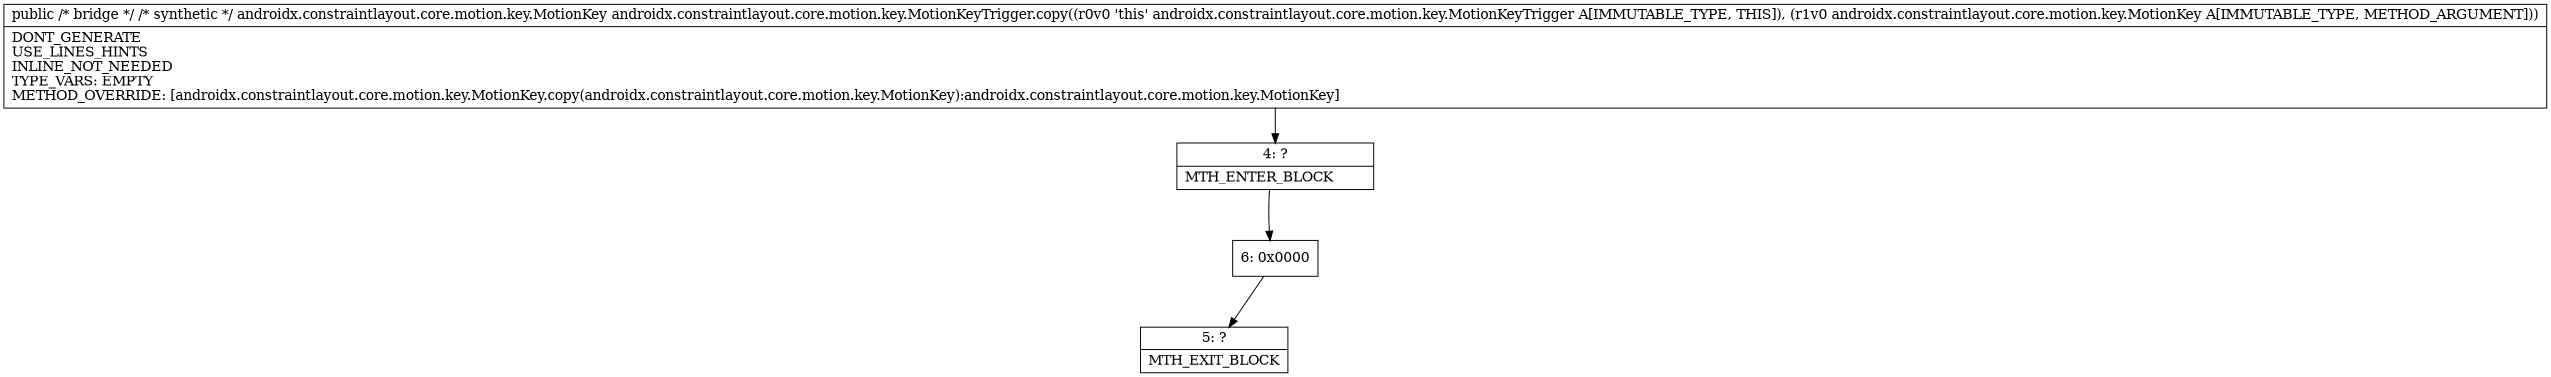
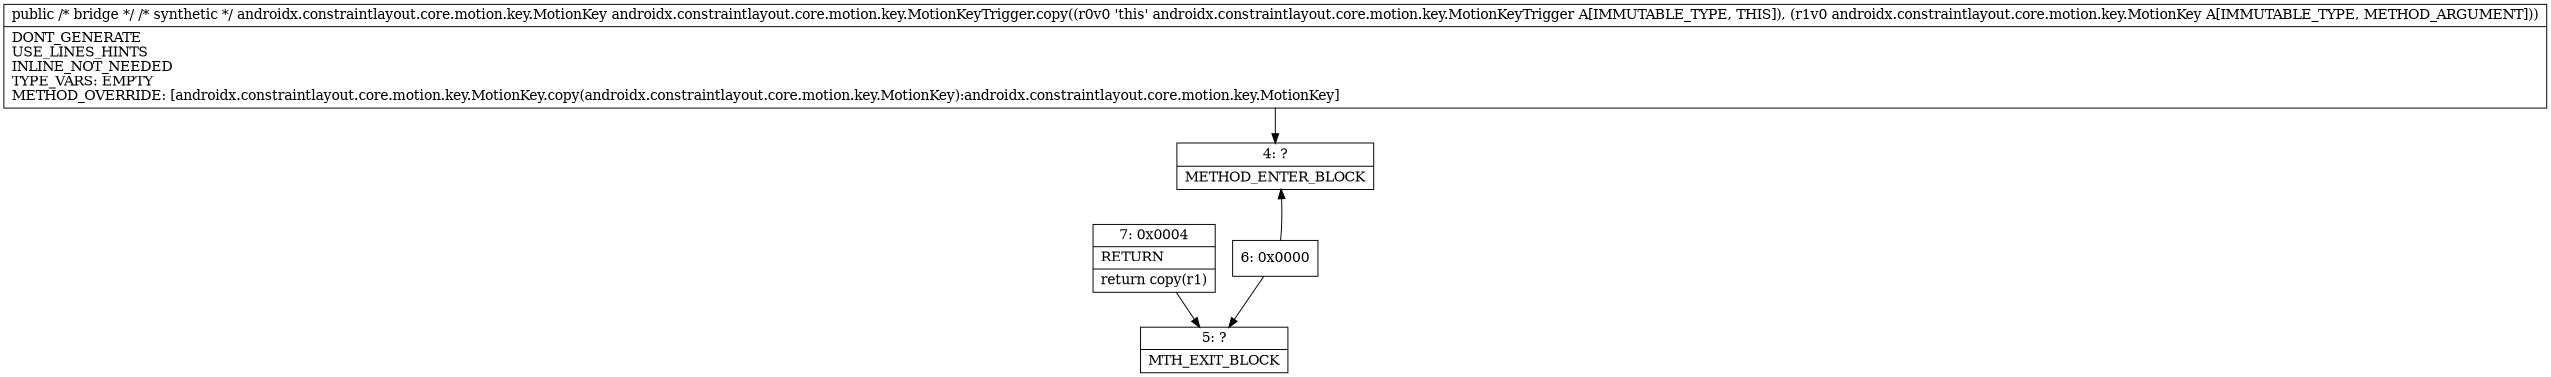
(1259, 177) -> (1275, 177)
(1269, 210) -> (1282, 220)
none -> (1154, 258)
